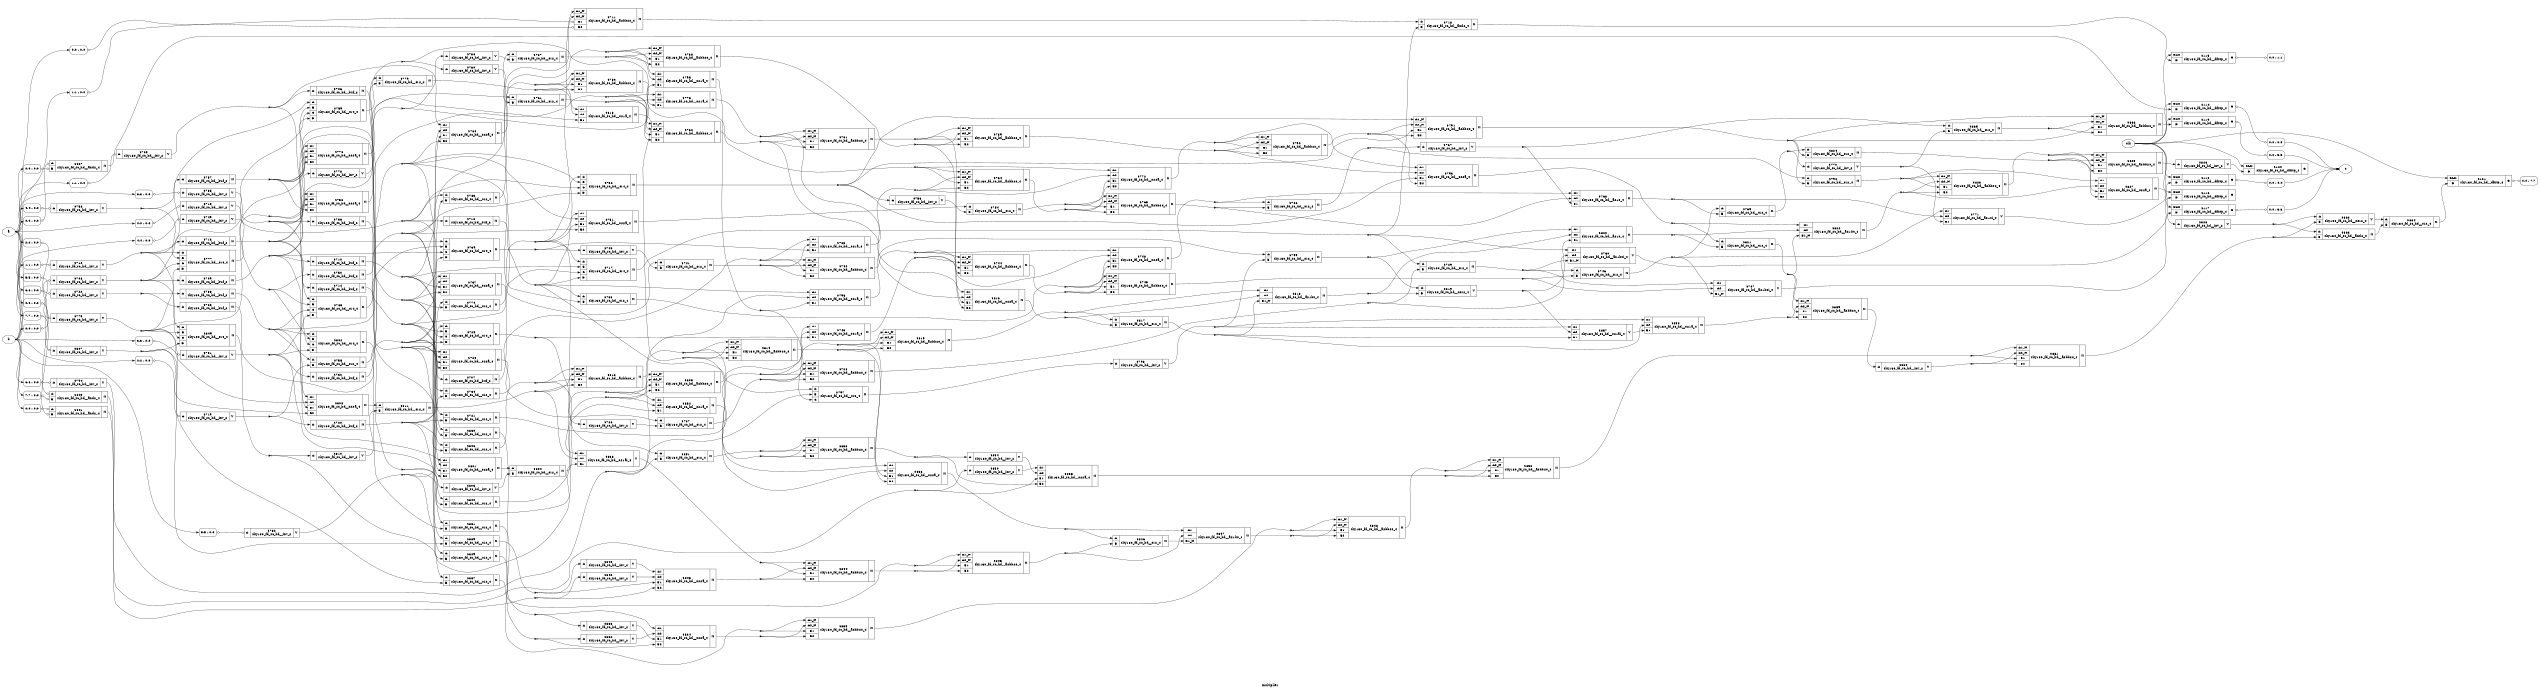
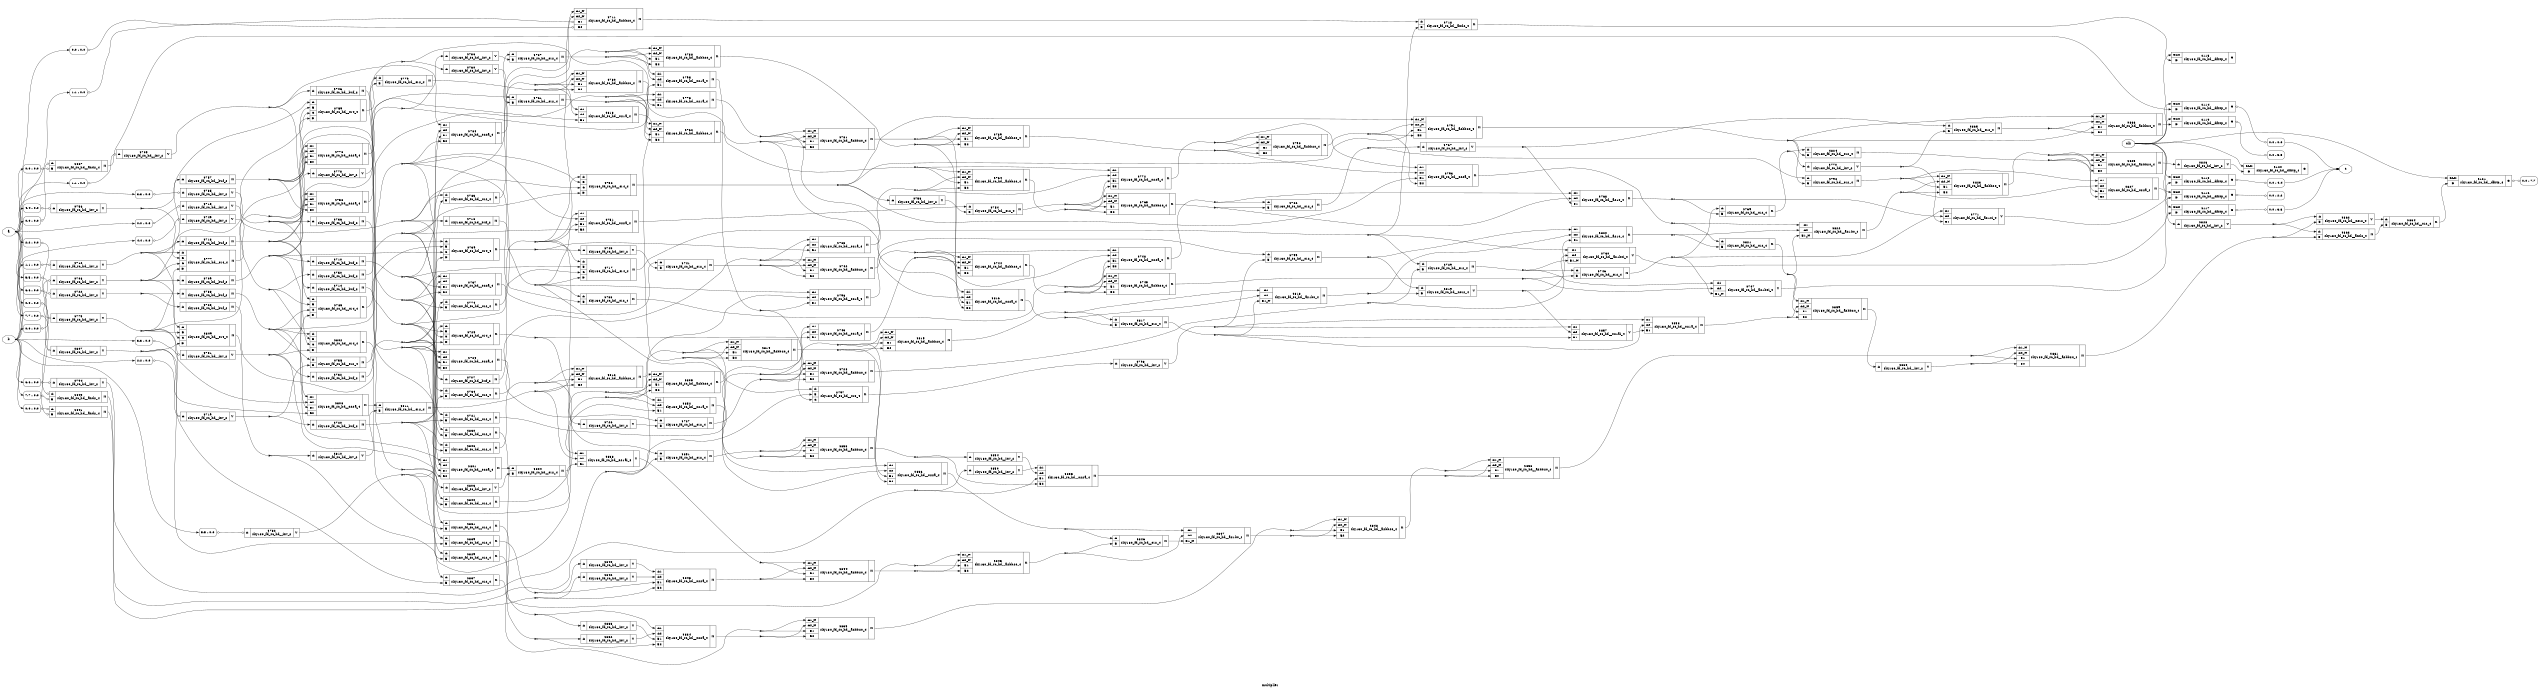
(2276, 58) -> none
(2311, 162) -> none
none -> (2276, 196)
